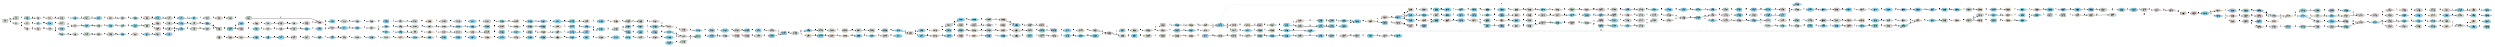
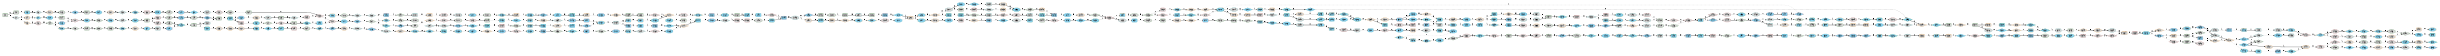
(1453, 10) -> (1426, 36)
(1404, 14) -> (1406, 30)
(2324, 16) -> (2251, 43)
(421, 27) -> none
none -> (207, 29)
